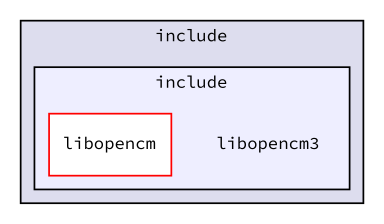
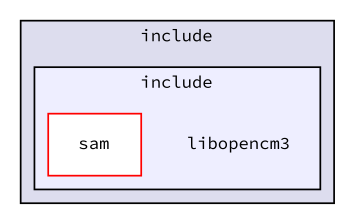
(110, 145) -> (95, 145)
